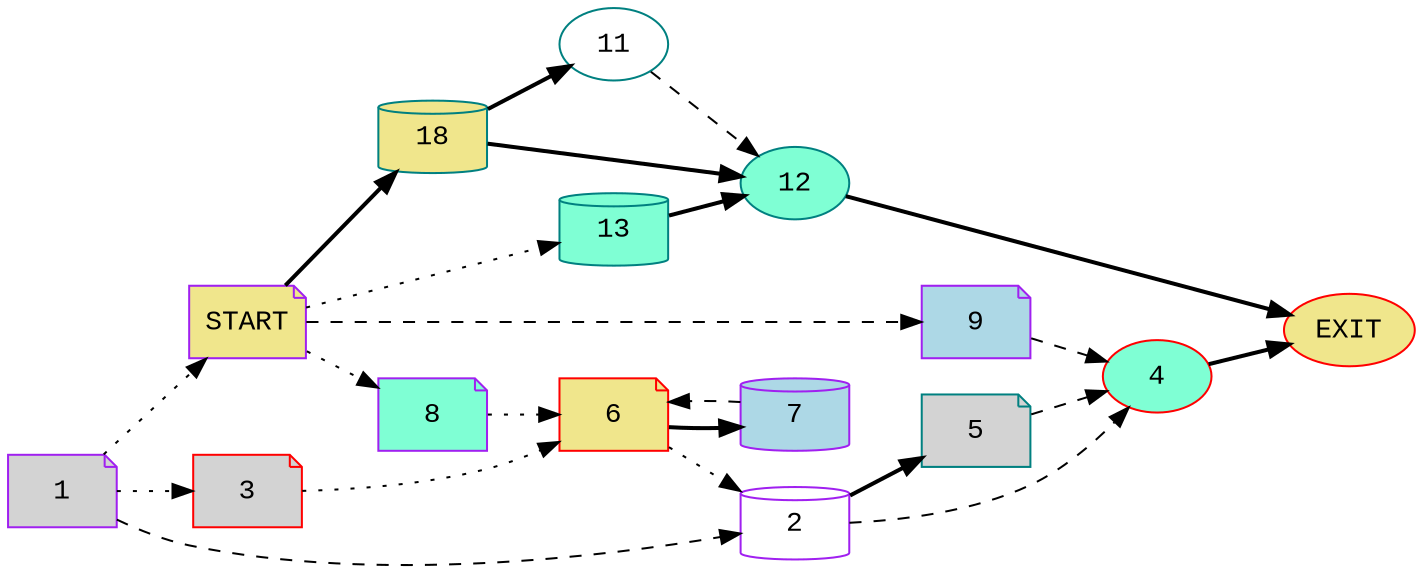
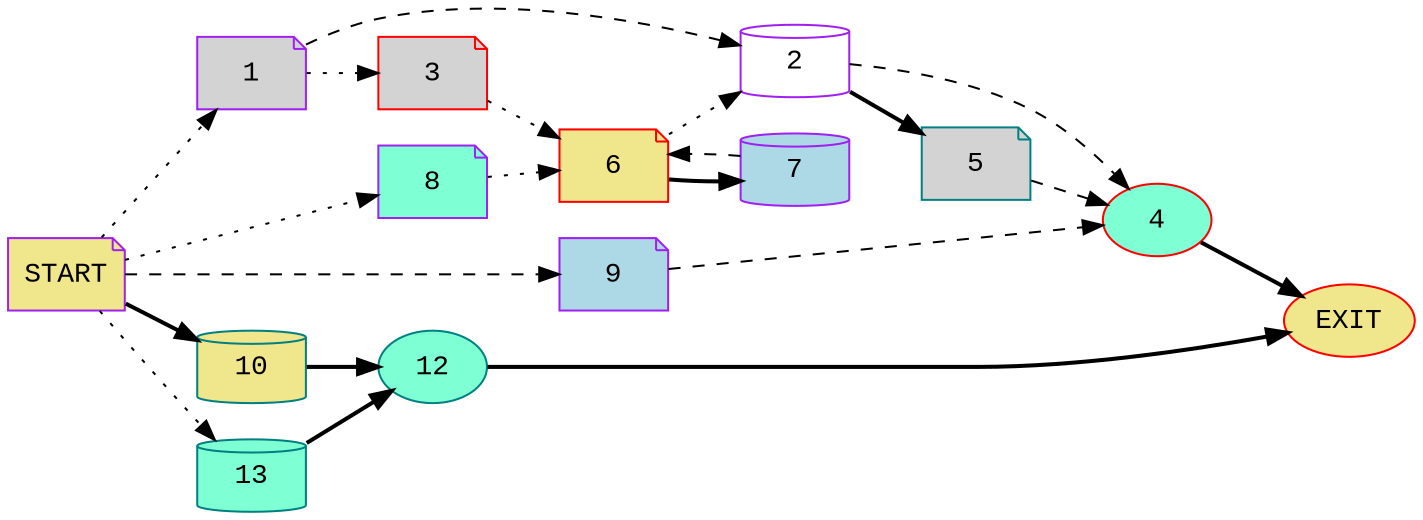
(614, 44) -> none
(433, 137) -> (252, 367)
(148, 413) -> (152, 181)
